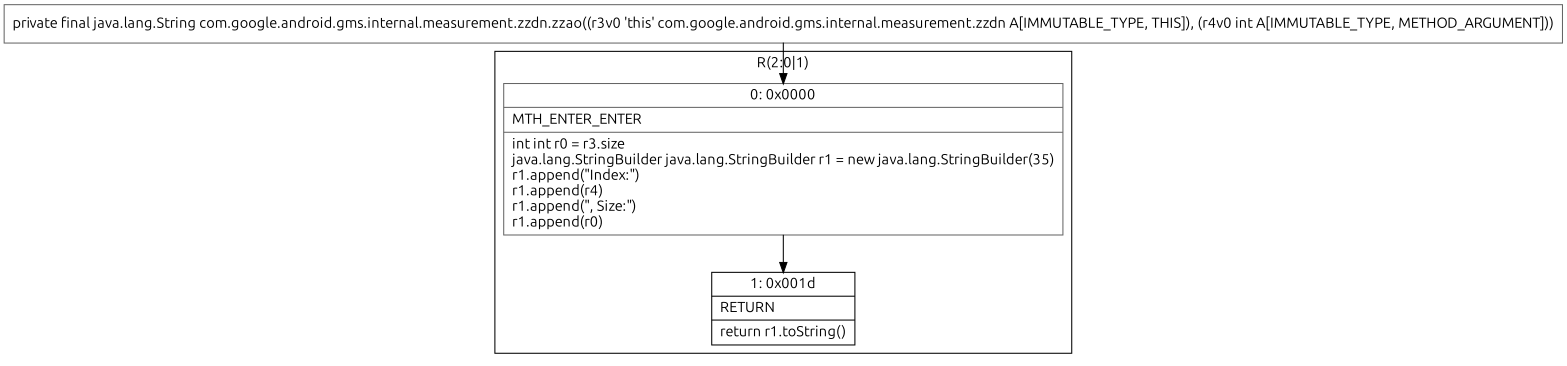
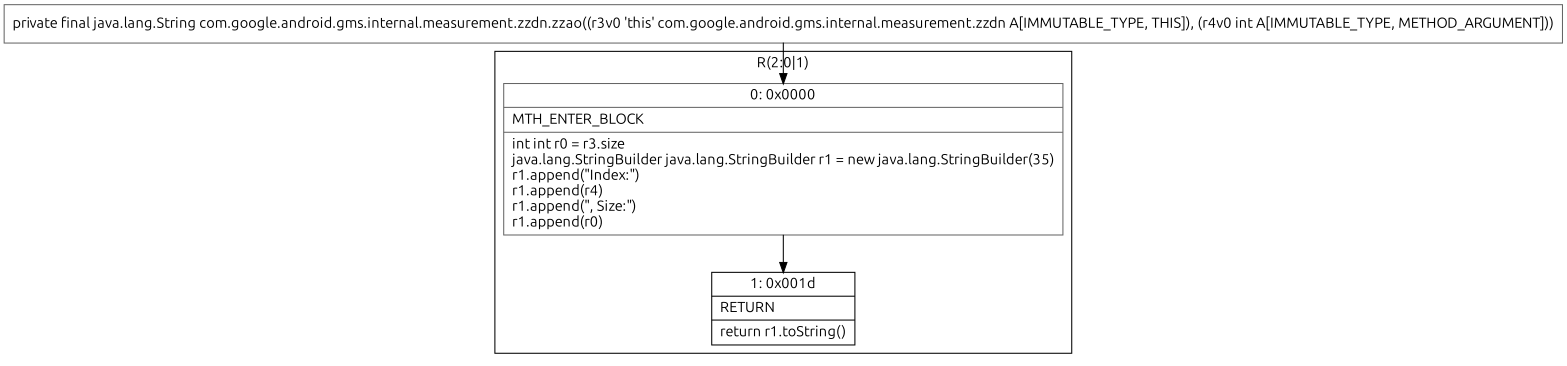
(577, 119) -> (578, 119)
